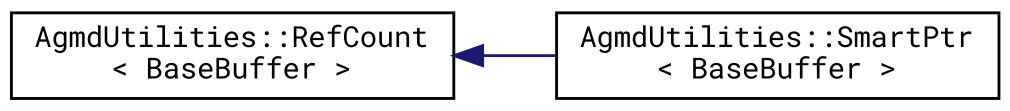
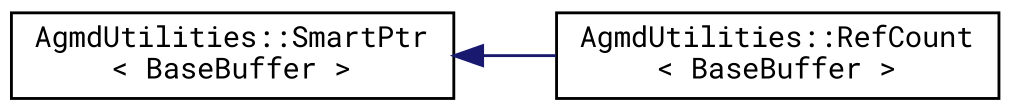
(519, 56) -> (519, 56)
